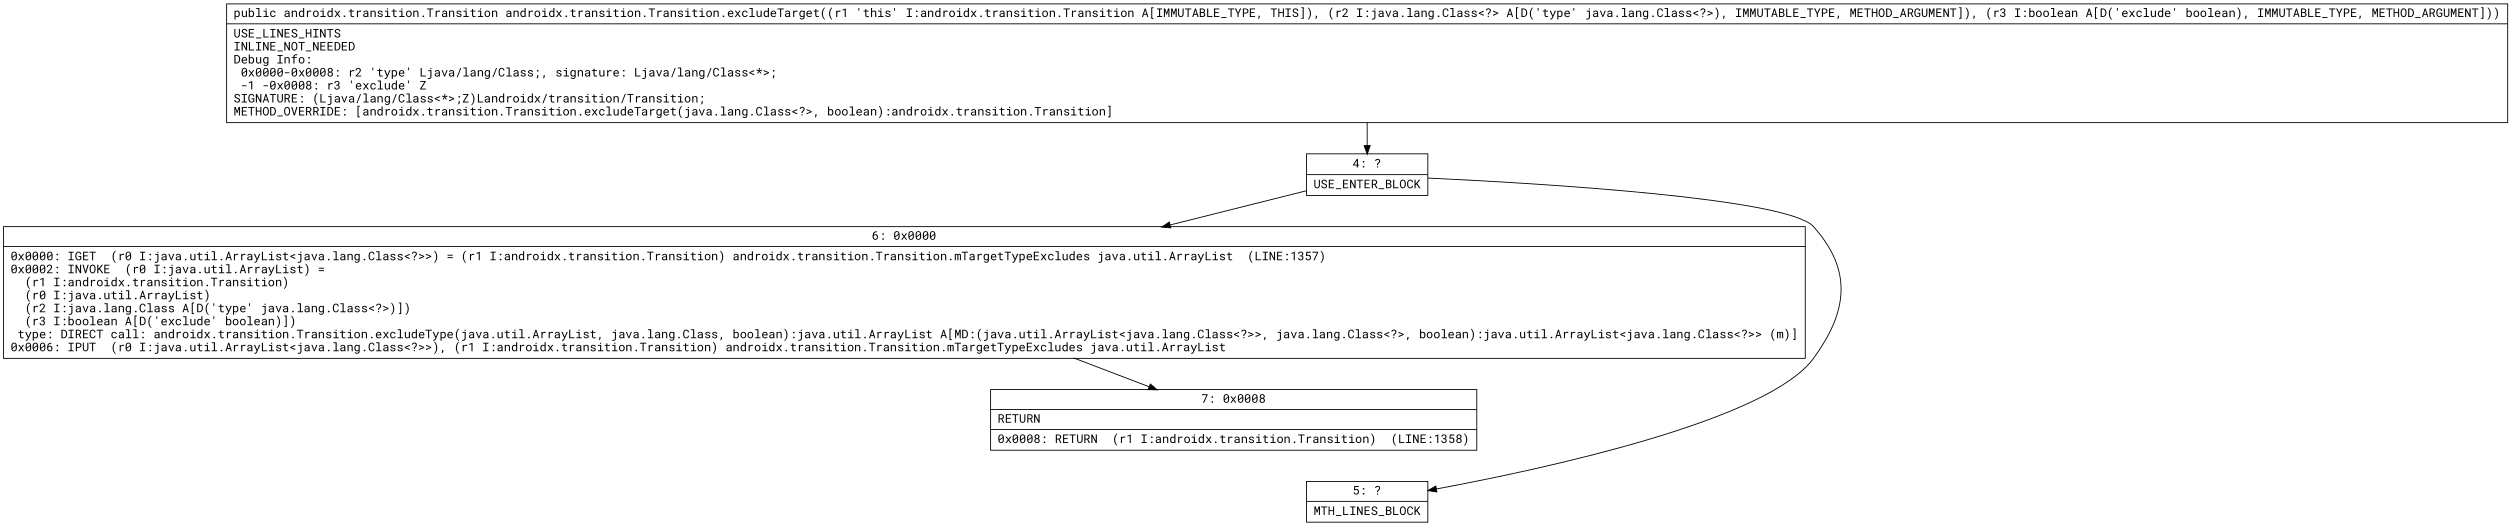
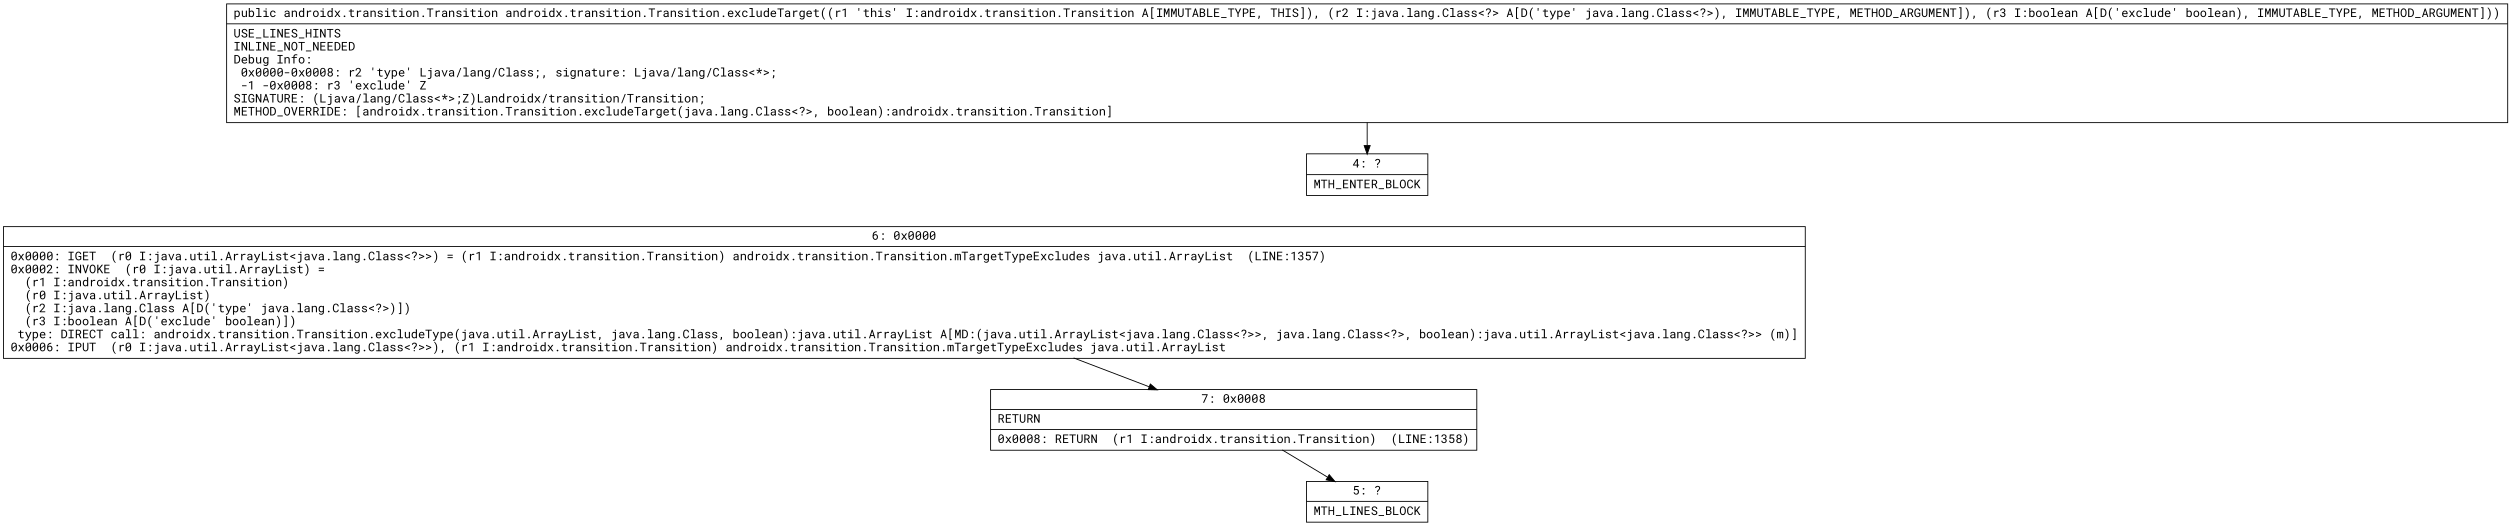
(1367, 185) -> (1367, 185)
(1238, 208) -> none
(1840, 299) -> (1305, 463)
